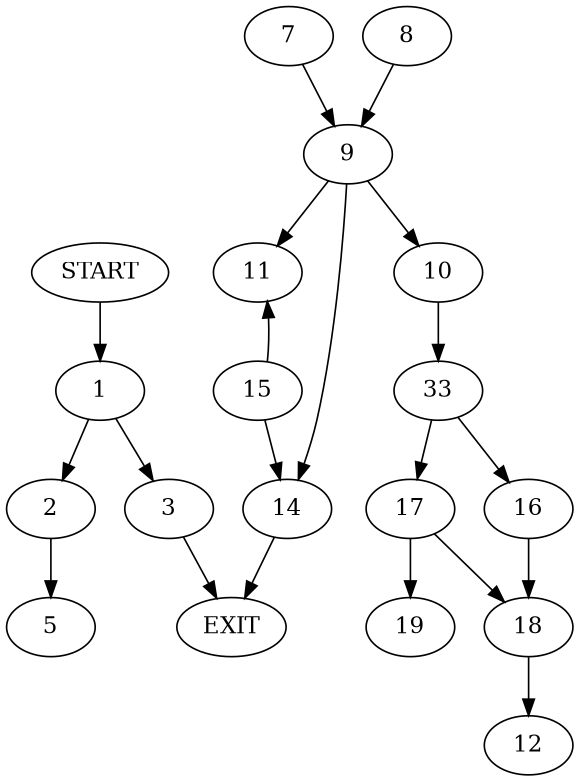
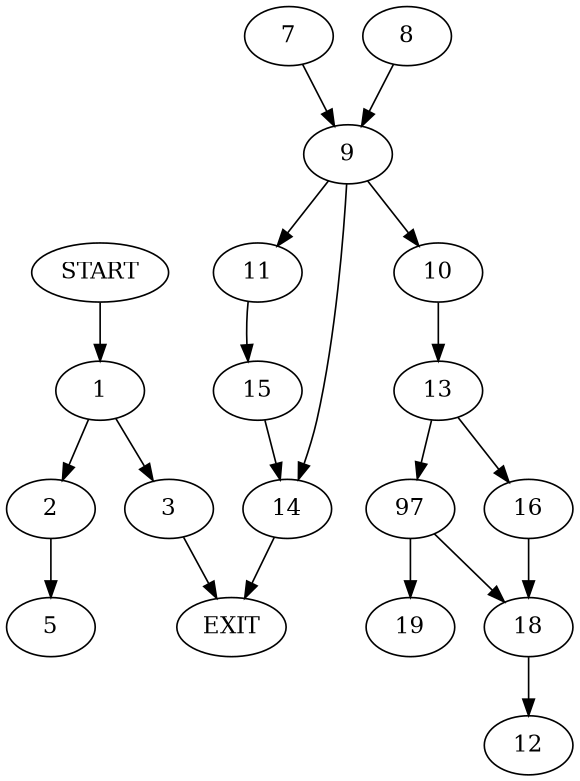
(269, 340) -> (247, 323)
(438, 391) -> (438, 391)
(410, 509) -> (410, 509)
